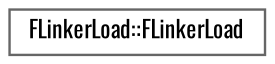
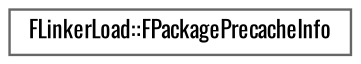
(137, 32) -> (180, 32)
